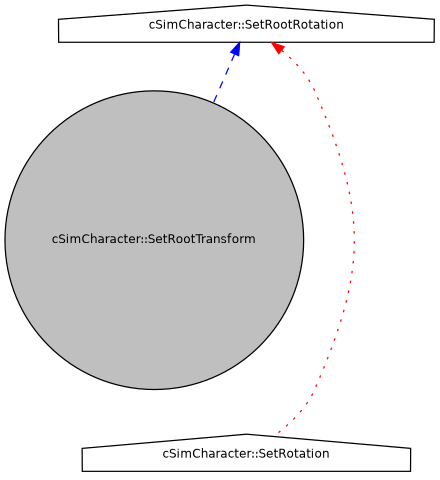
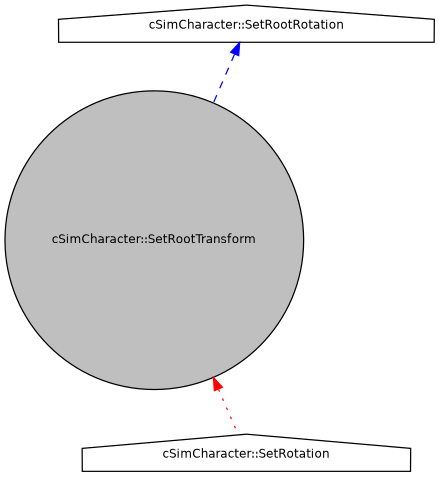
(354, 245) -> (228, 412)
